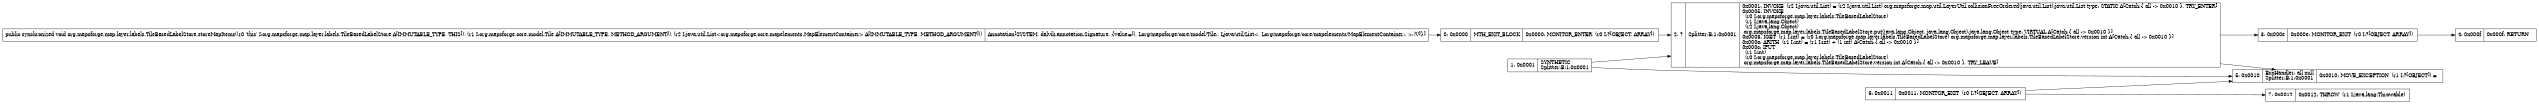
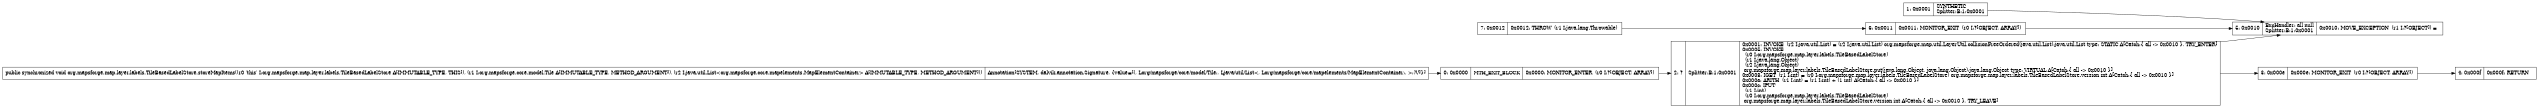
(1630, 59) -> none
(2144, 94) -> (1742, 29)
